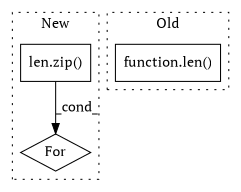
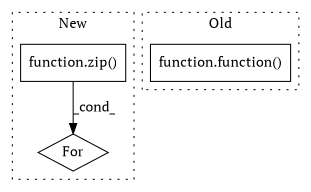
(56, 63) -> (73, 63)
(168, 63) -> (221, 63)
